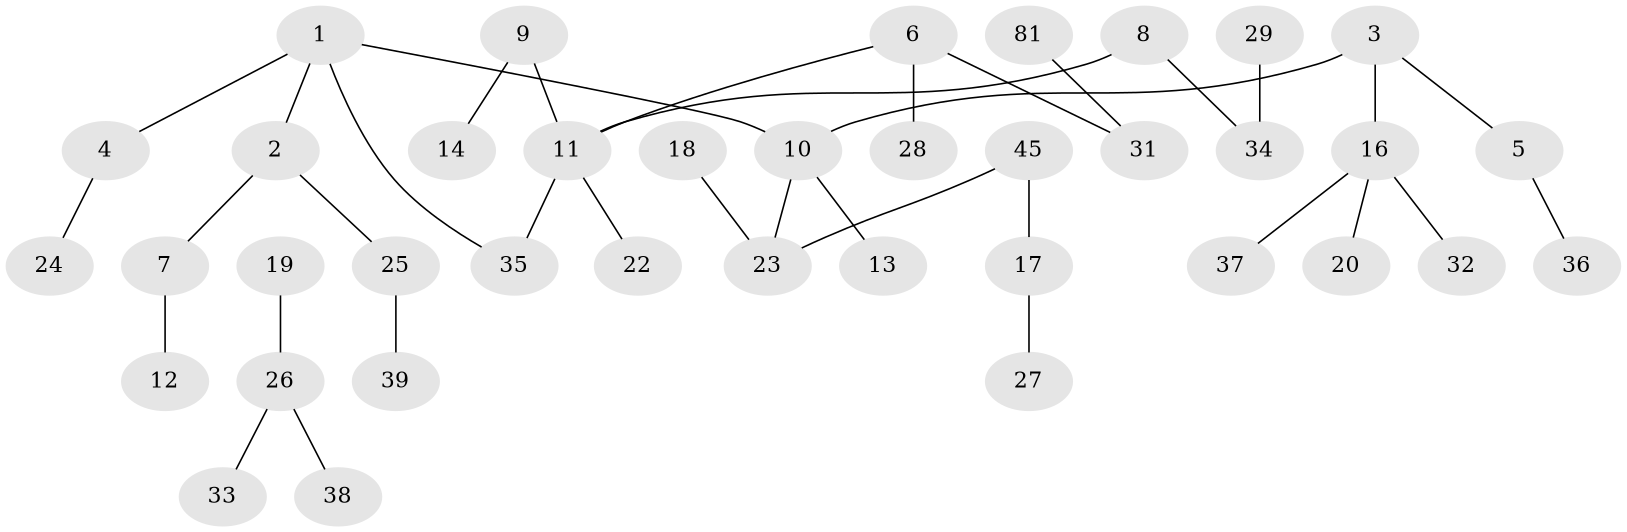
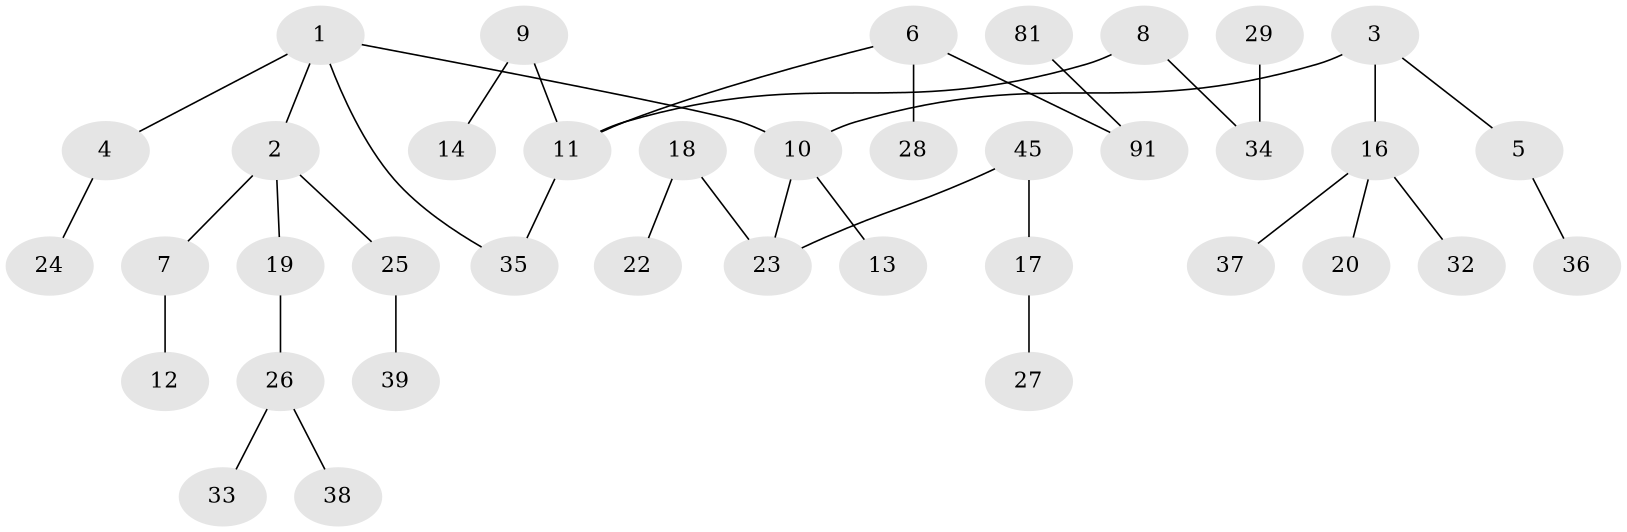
(1144, 151) -> (1144, 151)
(603, 208) -> (660, 208)
none -> (278, 209)
